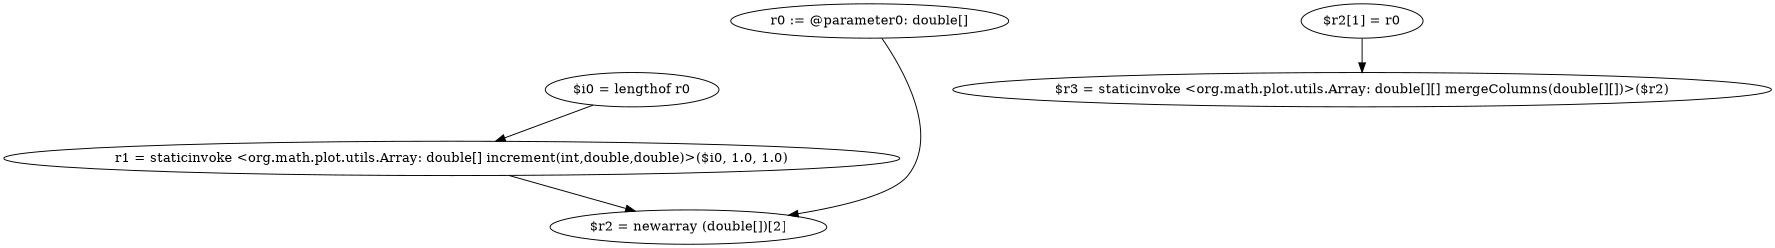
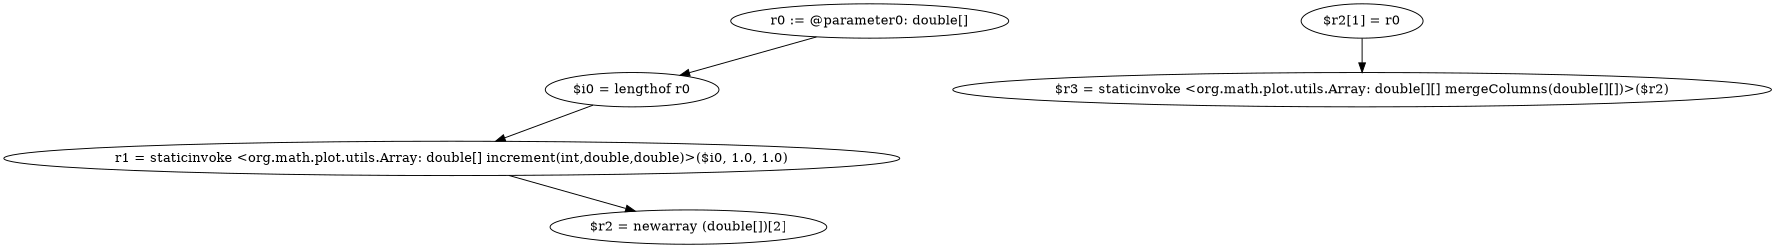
(915, 162) -> (753, 55)
